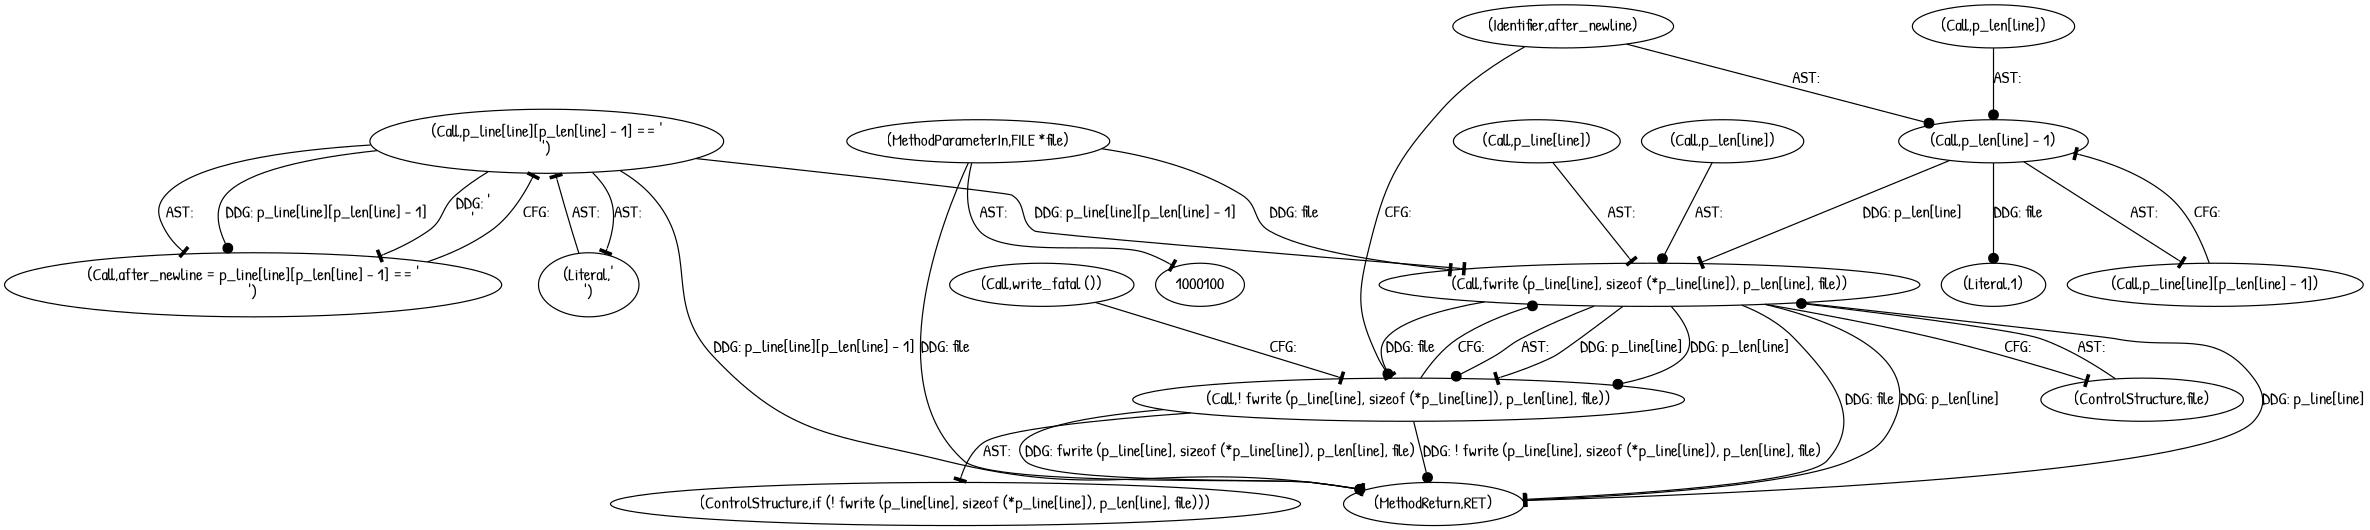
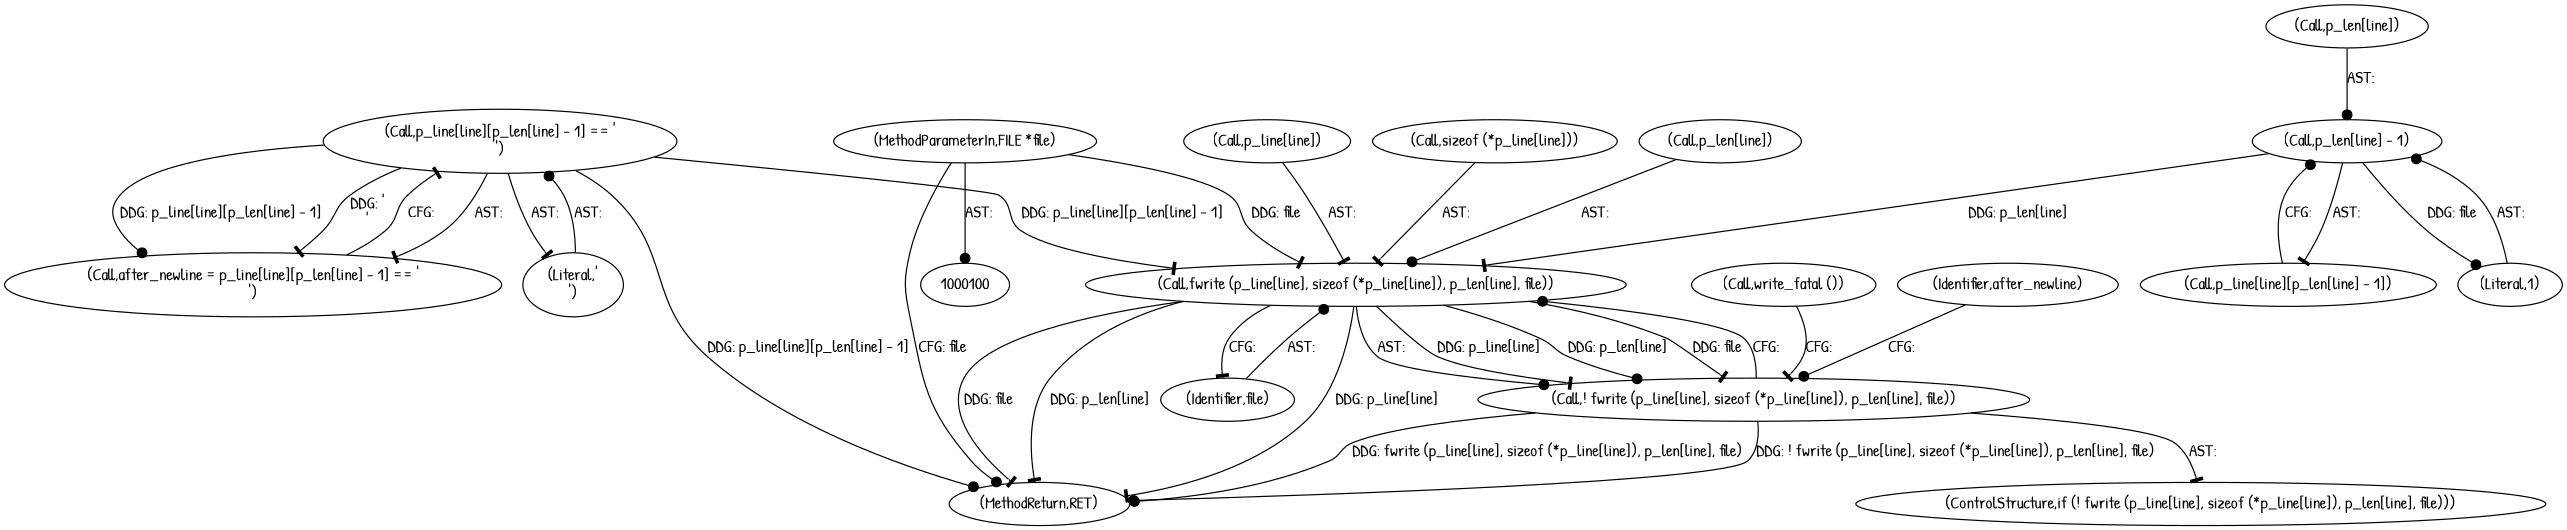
(1775, 83) -> (2480, 199)
none -> (1495, 141)
(2161, 190) -> (2280, 211)
(568, 217) -> (571, 214)
(1039, 247) -> (965, 208)
(945, 348) -> (942, 348)
(2142, 400) -> (1228, 400)
(916, 454) -> (731, 375)
